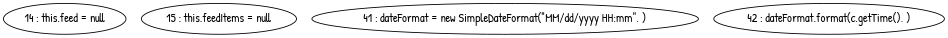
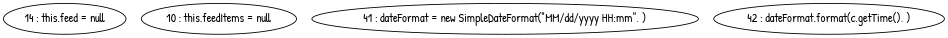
(219, 19) -> (219, 19)
